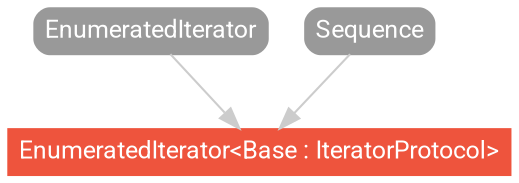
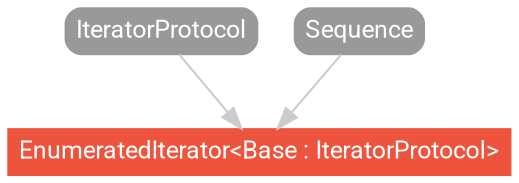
(151, 31) -> (161, 31)
